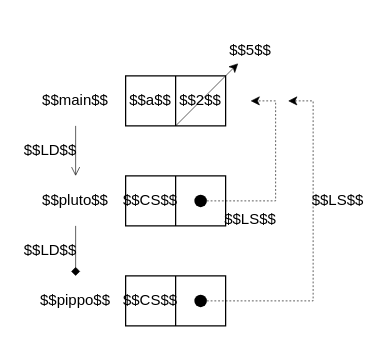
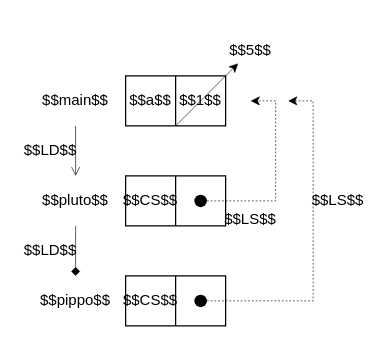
(201, 101) -> (201, 101)
